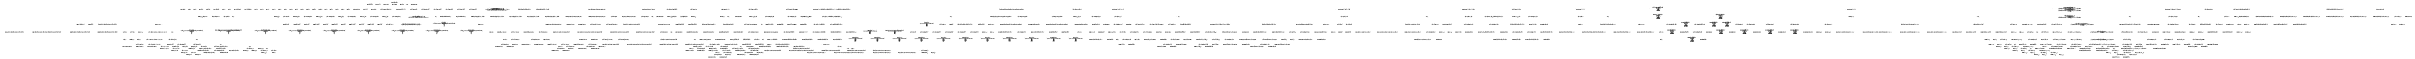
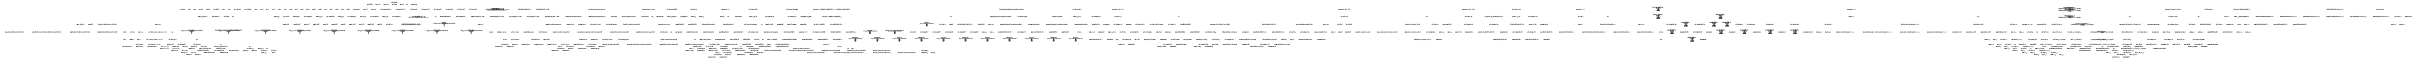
none -> (702, 17)
(799, 47) -> none
